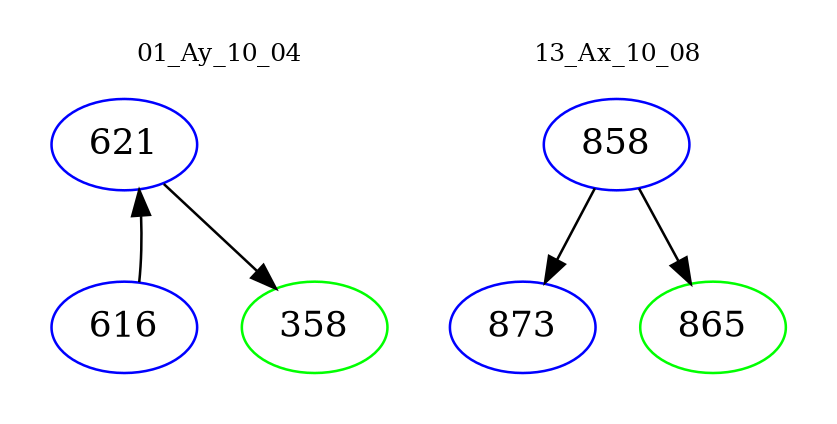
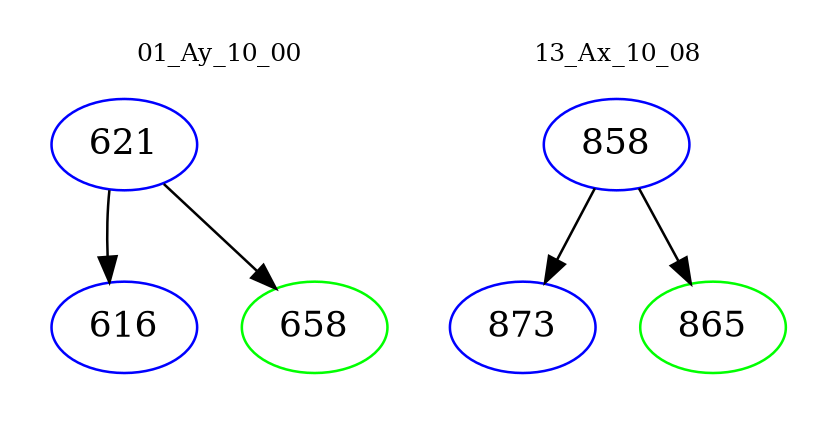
(219, 55) -> (219, 55)
(141, 249) -> (107, 223)
(315, 327) -> (315, 327)
